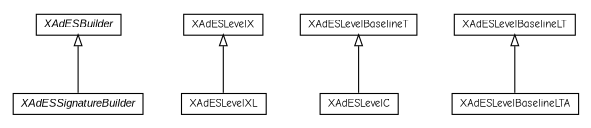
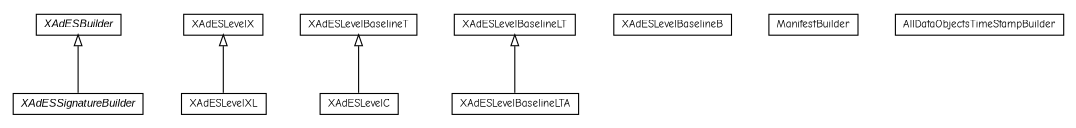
none -> (672, 24)
none -> (813, 24)
none -> (979, 24)
